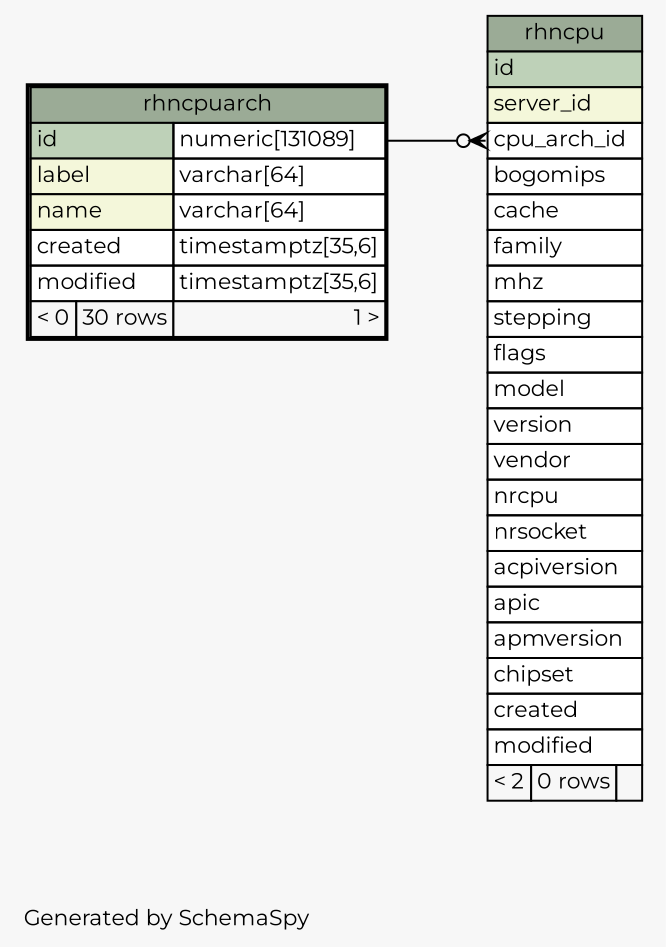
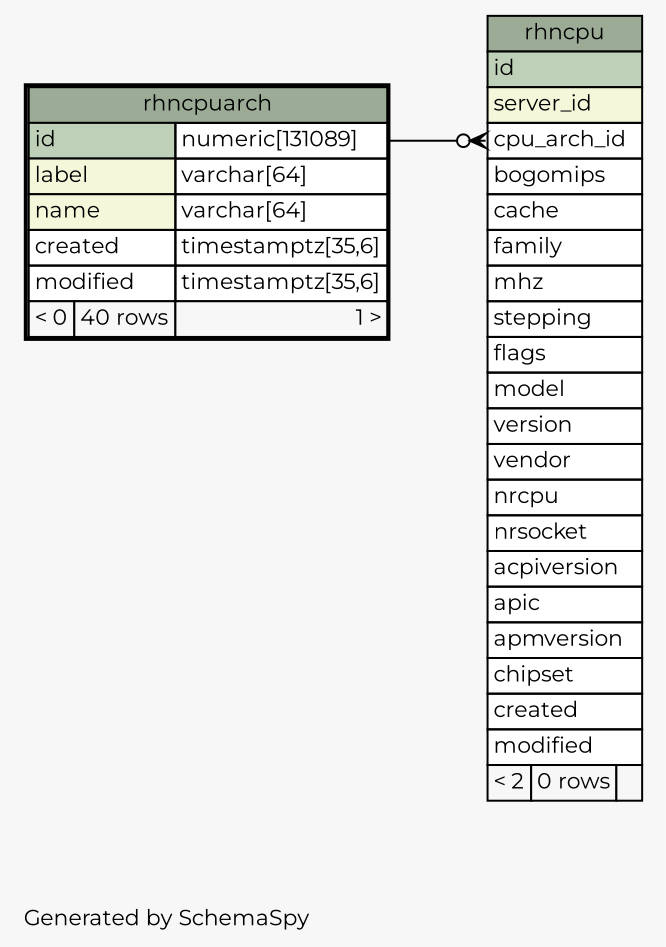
(125, 318) -> (125, 318)
